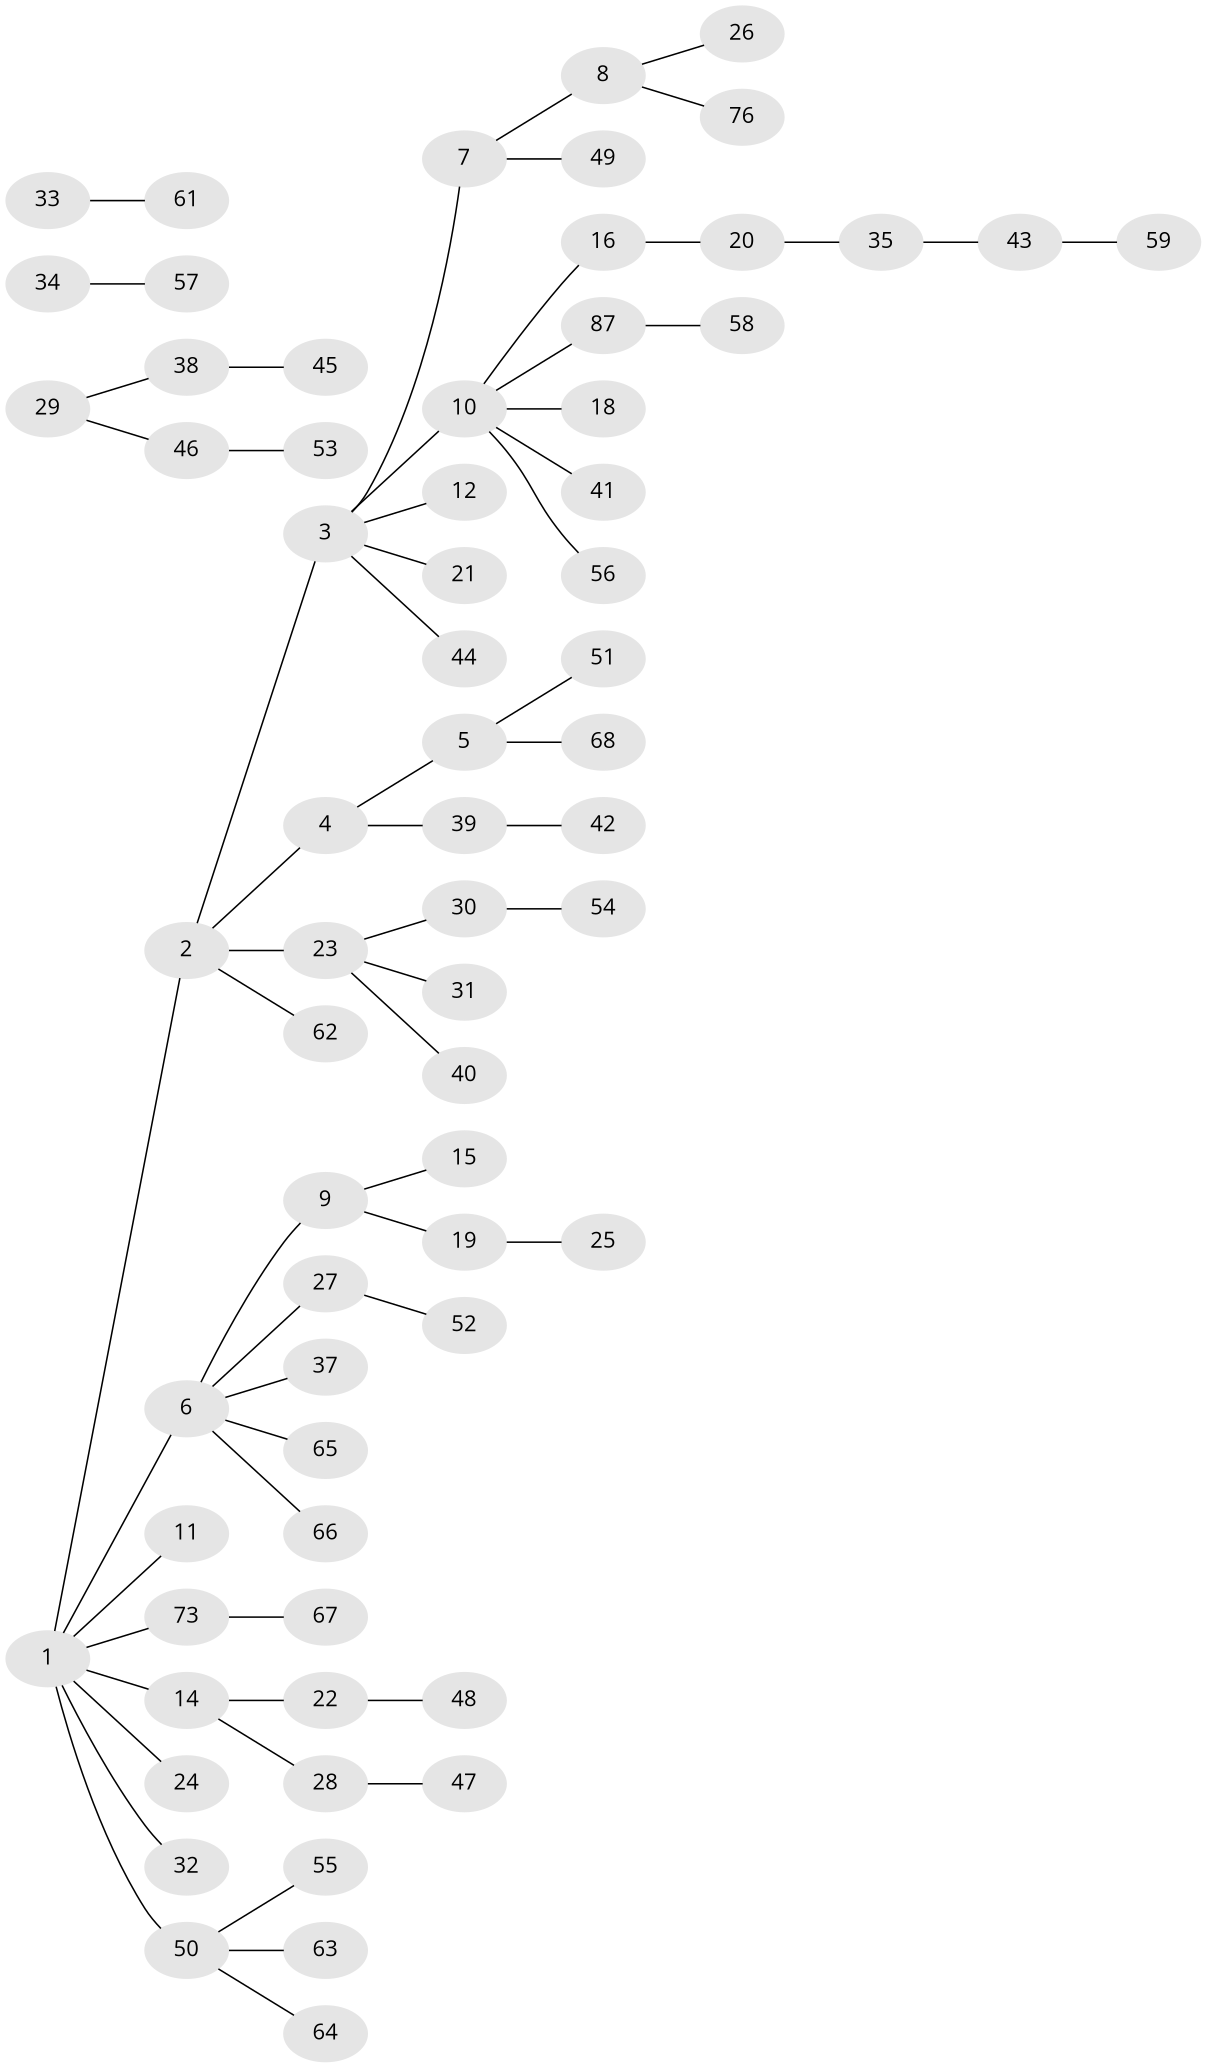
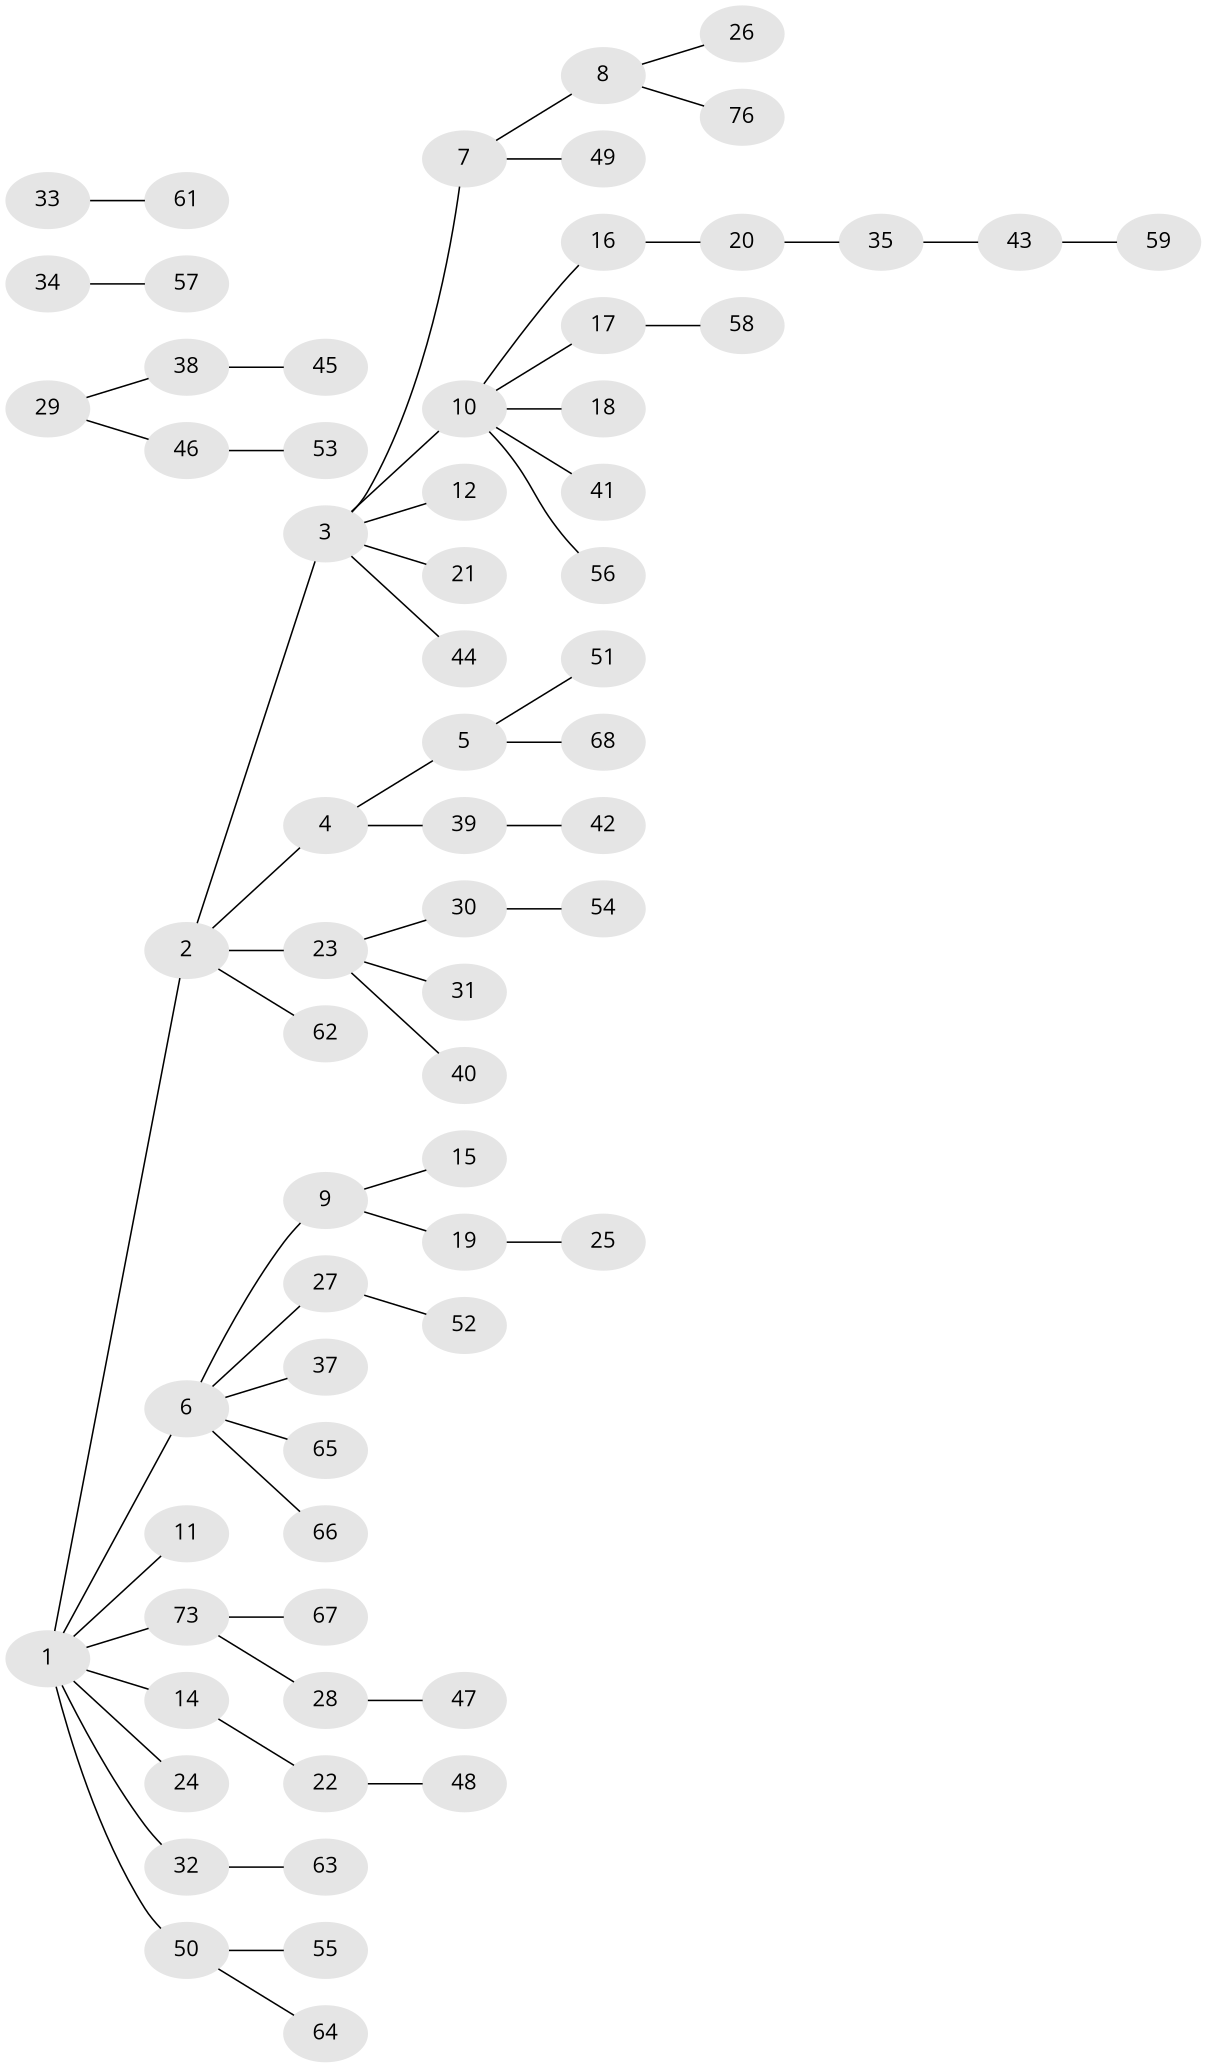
(603, 326) -> (603, 326)
(256, 1742) -> (256, 1659)
(256, 1950) -> (256, 1867)
